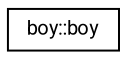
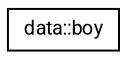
(63, 30) -> (63, 30)
